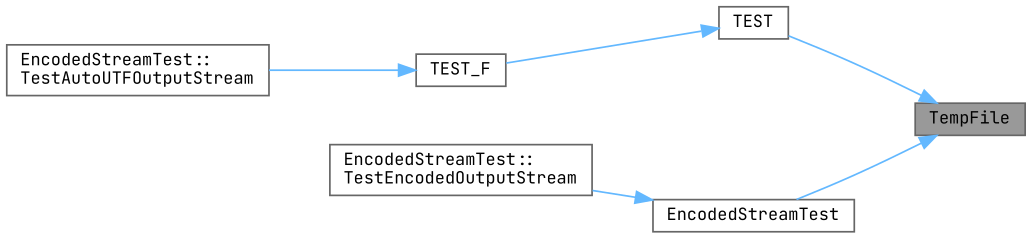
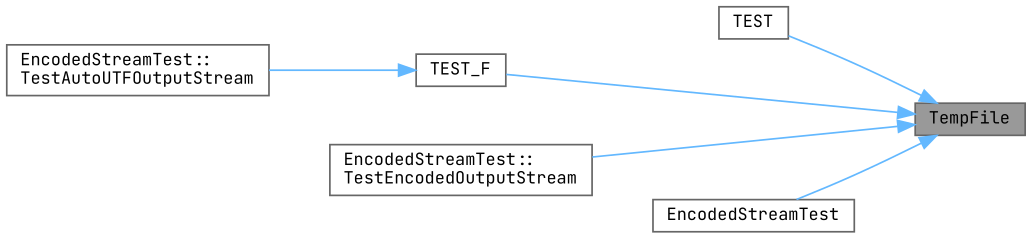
(604, 47) -> (702, 93)
(614, 194) -> (745, 142)
